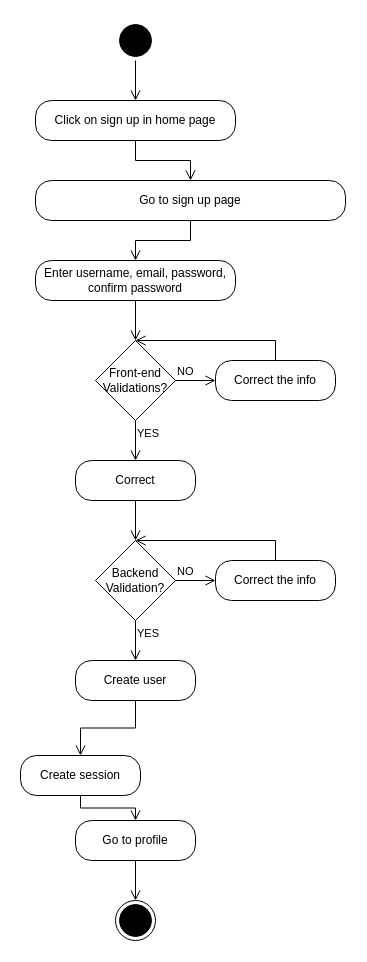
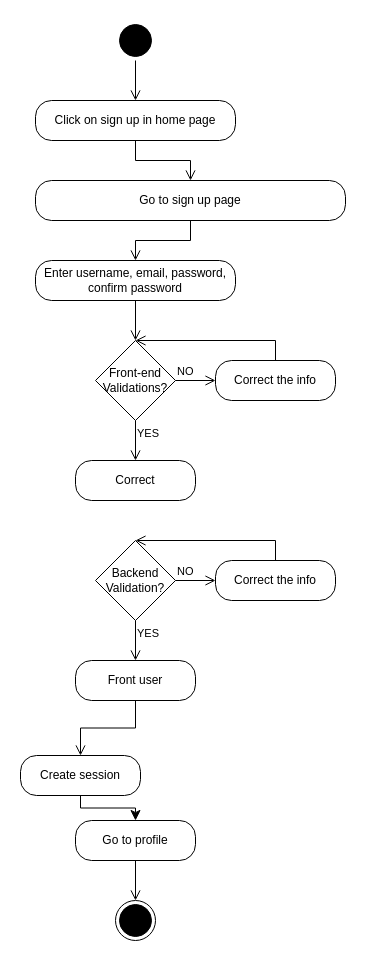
(136, 519) -> none
(136, 681) -> (136, 681)
(136, 809) -> (133, 808)
